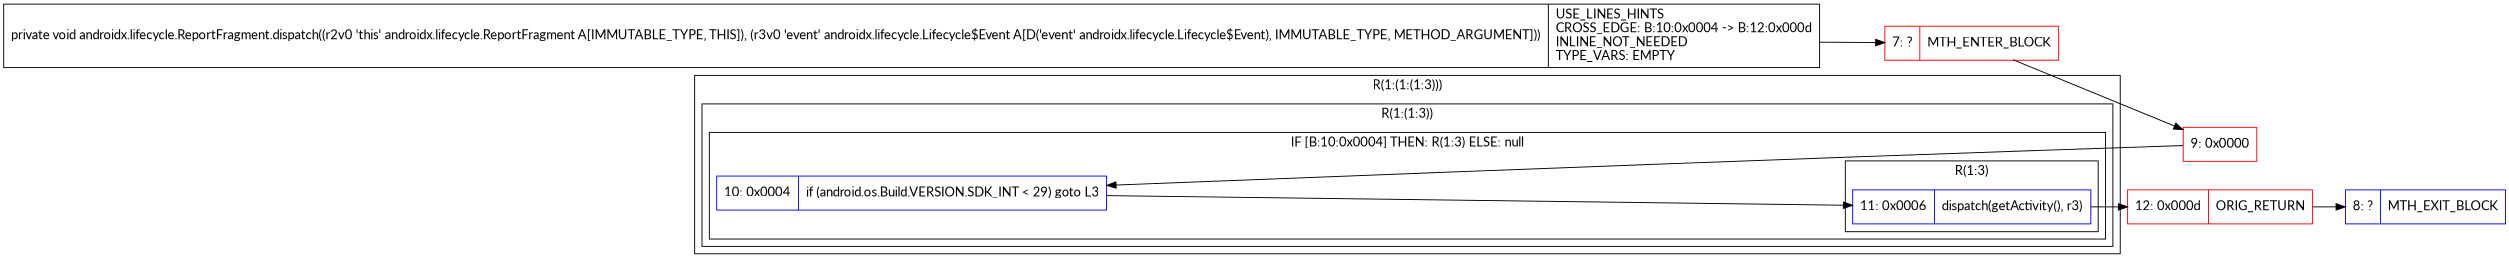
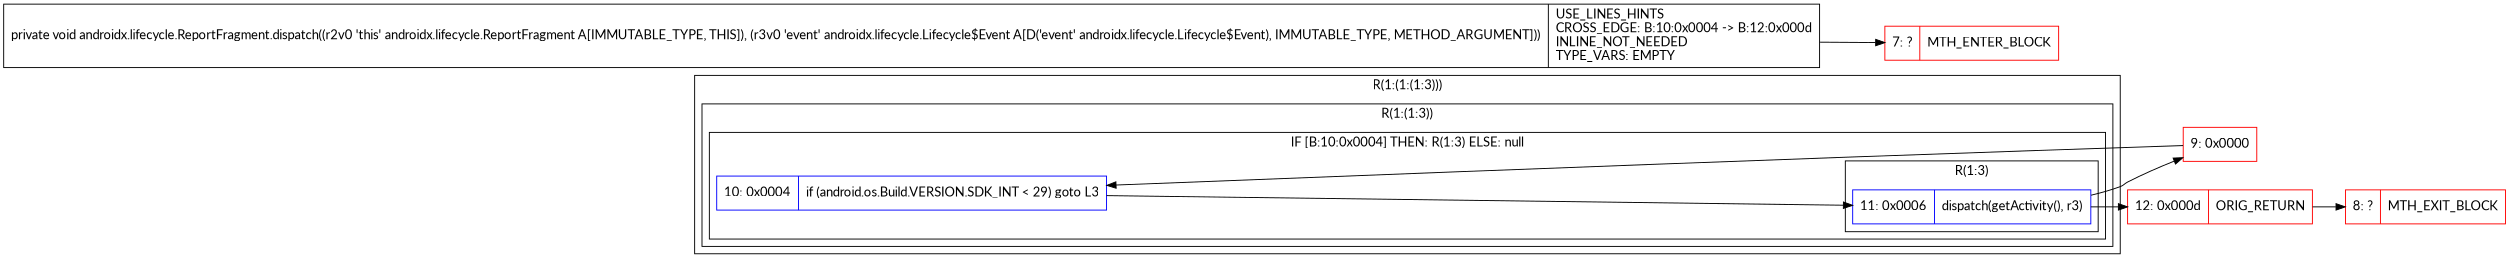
(2094, 93) -> (2133, 179)
(2425, 207) -> (2425, 207)
